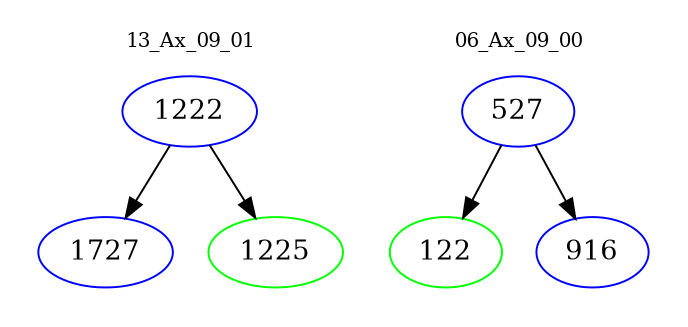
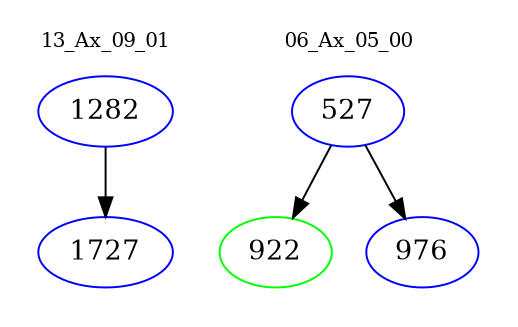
(519, 42) -> (349, 42)
(190, 111) -> (106, 111)
(276, 252) -> none
(446, 252) -> (276, 252)
(593, 252) -> (422, 252)
